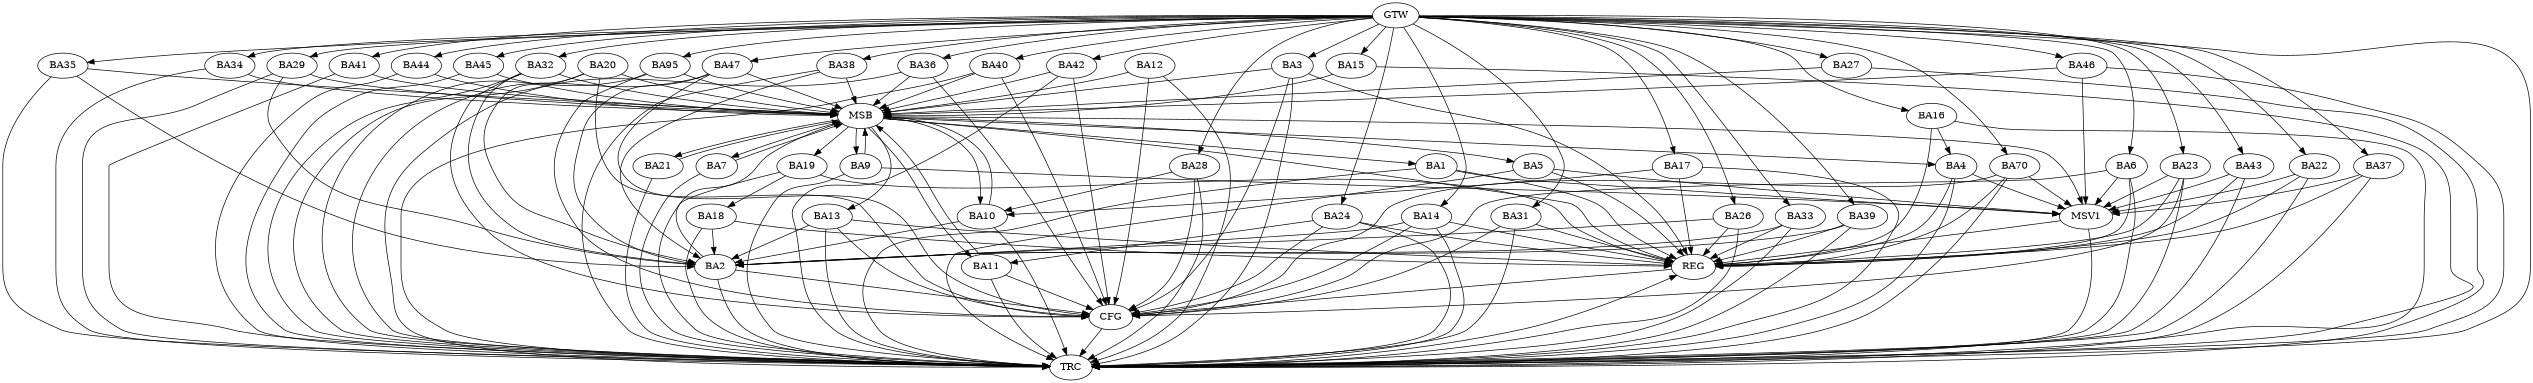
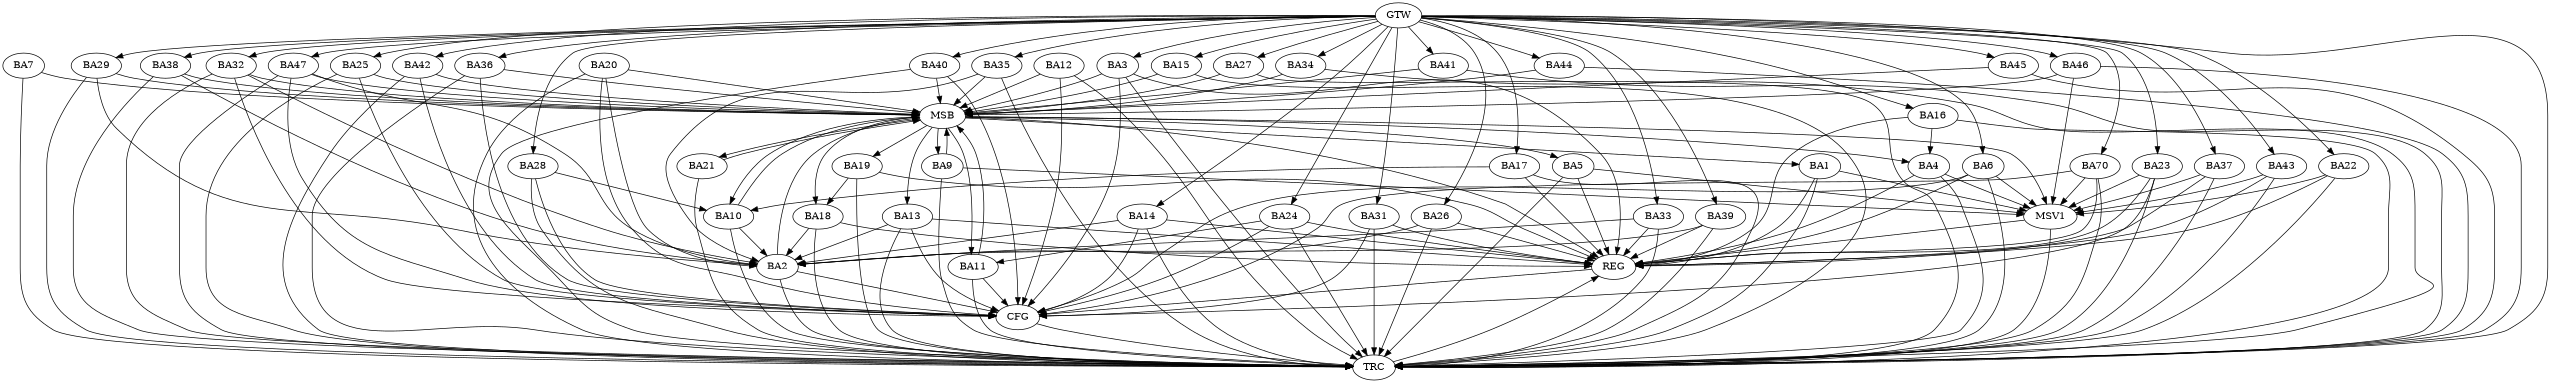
(665, 66) -> (356, 66)
(789, 138) -> (833, 146)
